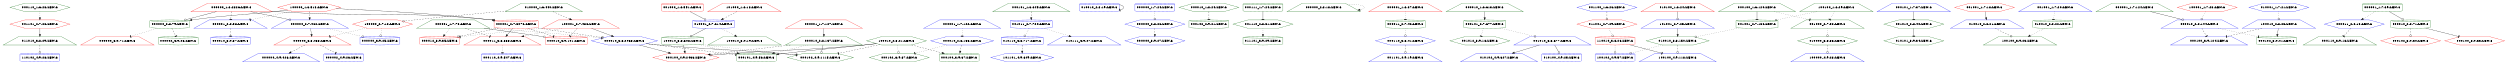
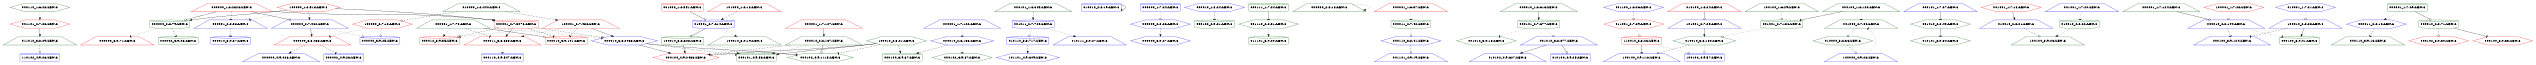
(1209, 7) -> (1214, 7)
(1832, 15) -> (1876, 41)
(898, 48) -> none
